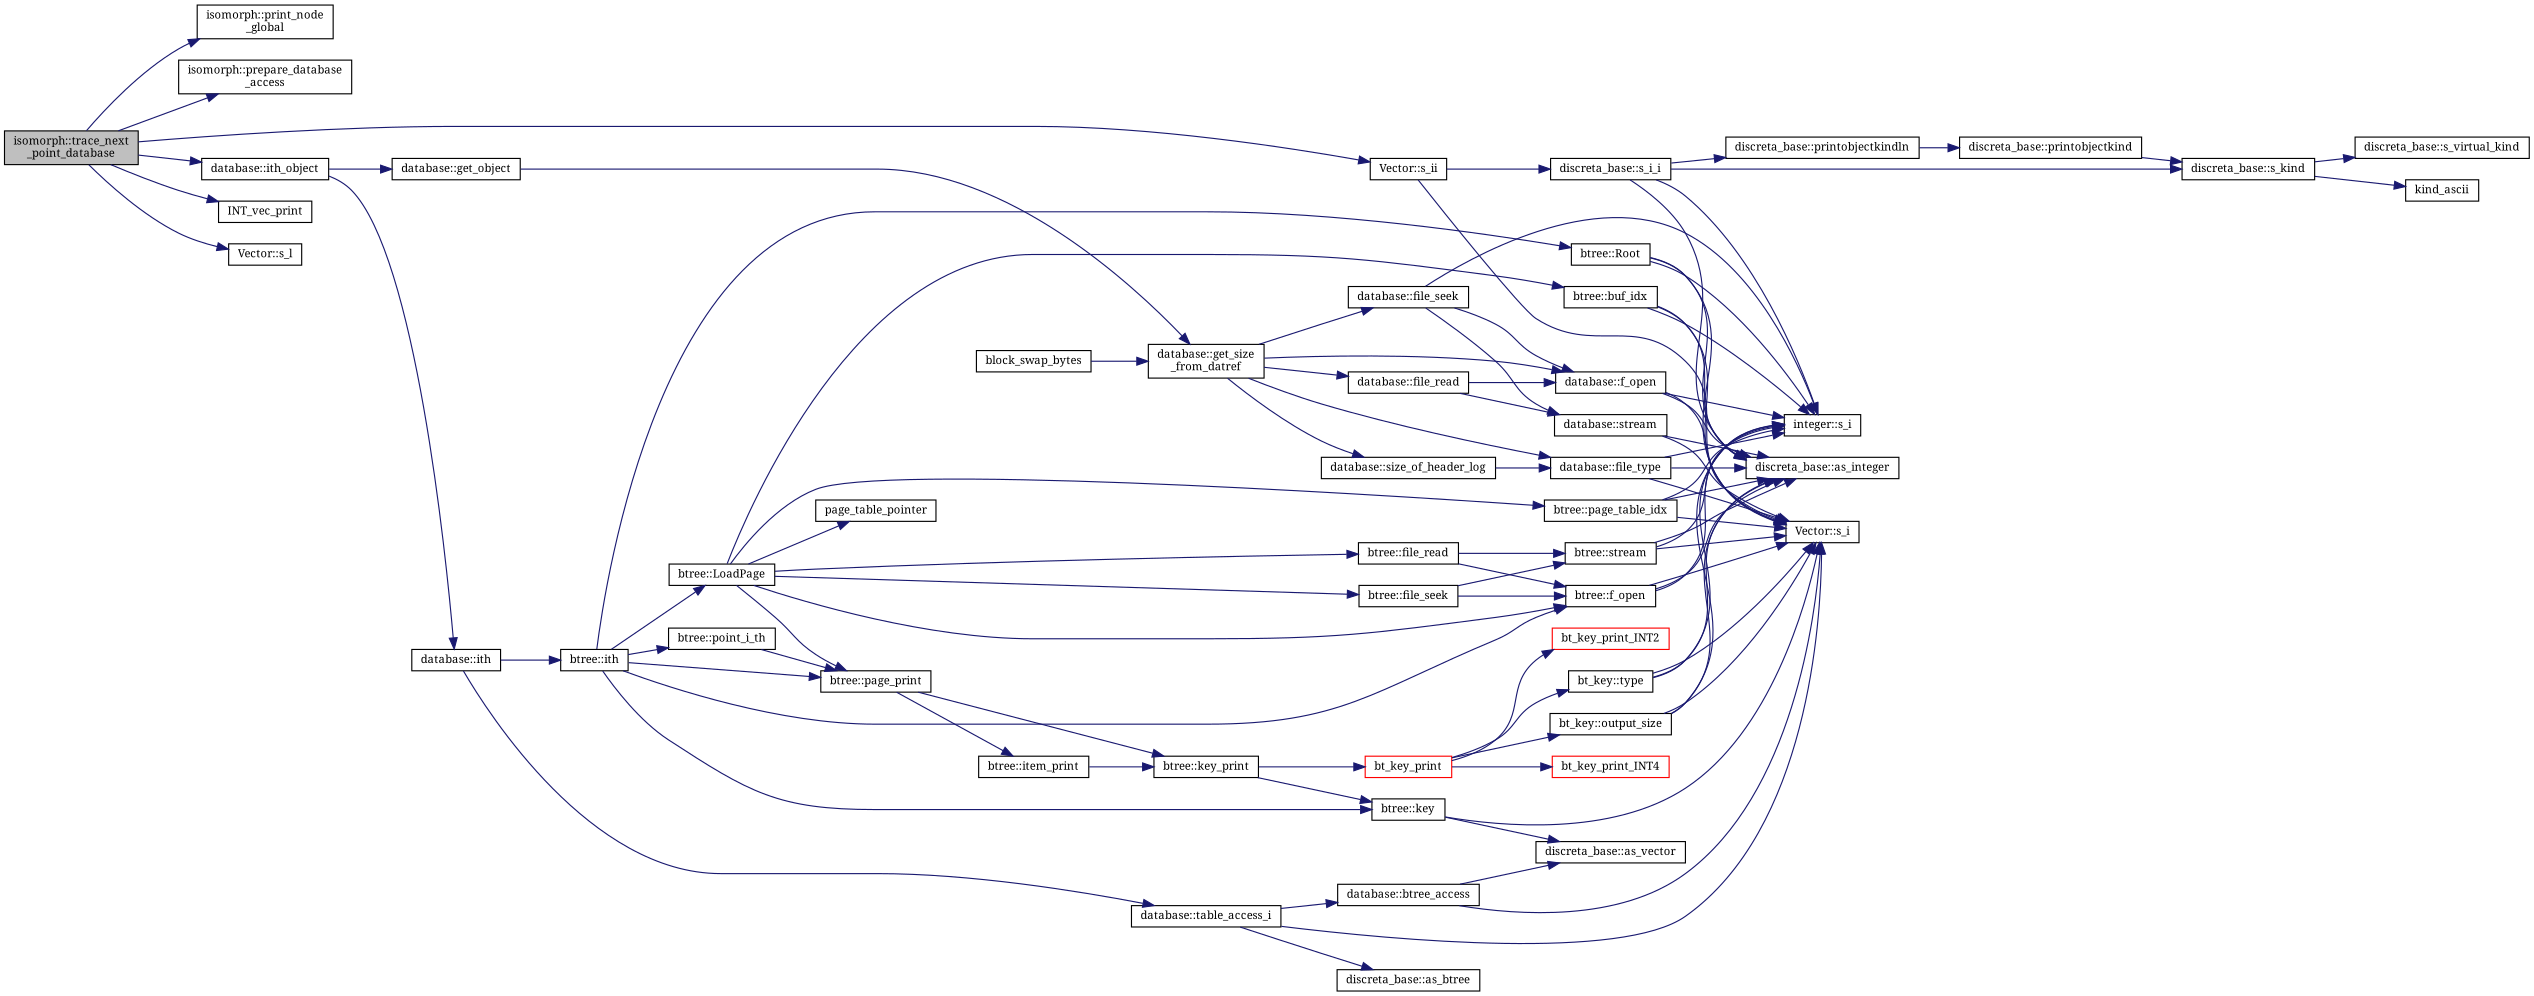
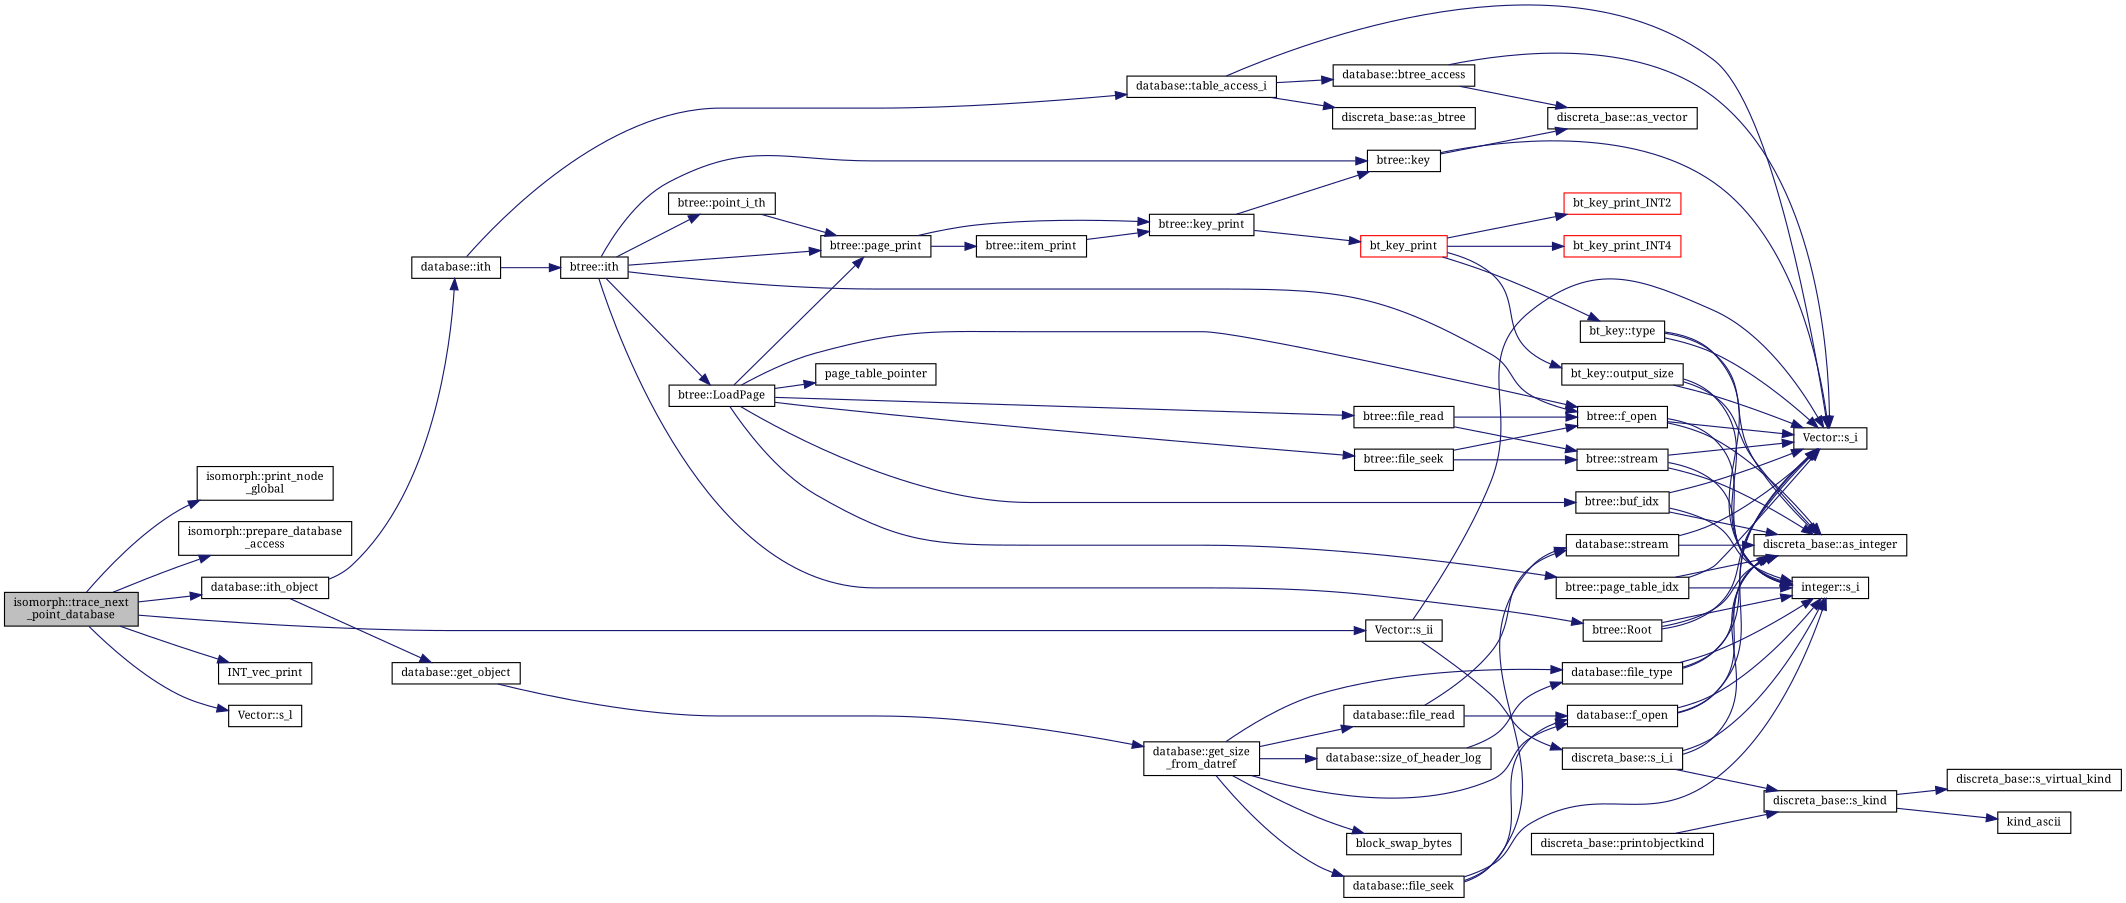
(1822, 148) -> none
(1114, 361) -> (1292, 806)
